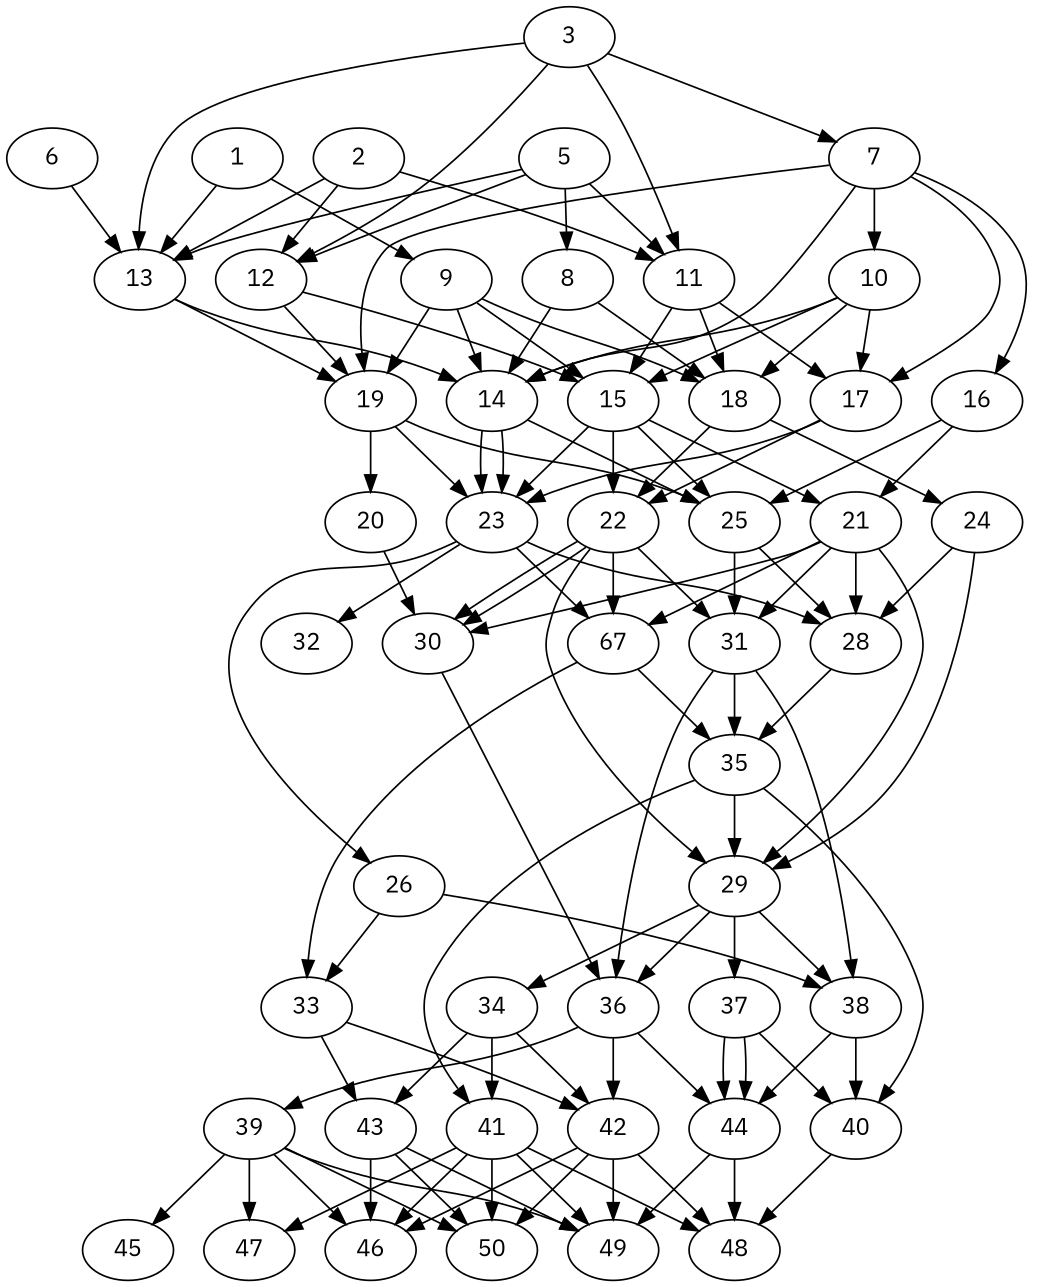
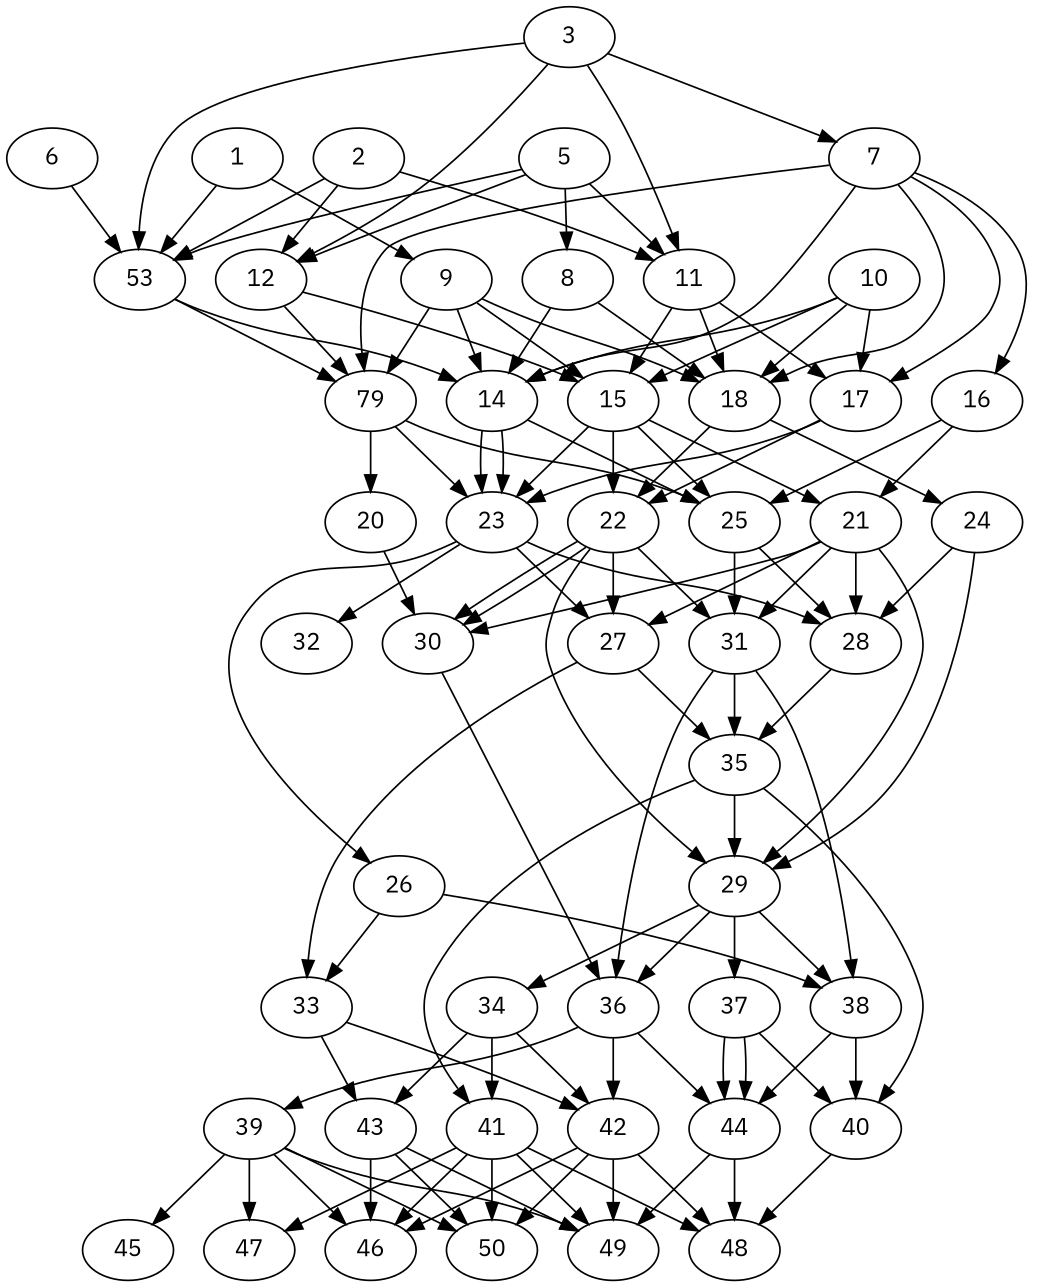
(874, 211) -> (926, 321)
(140, 280) -> (140, 280)
(371, 401) -> (371, 401)
(613, 644) -> (613, 644)
